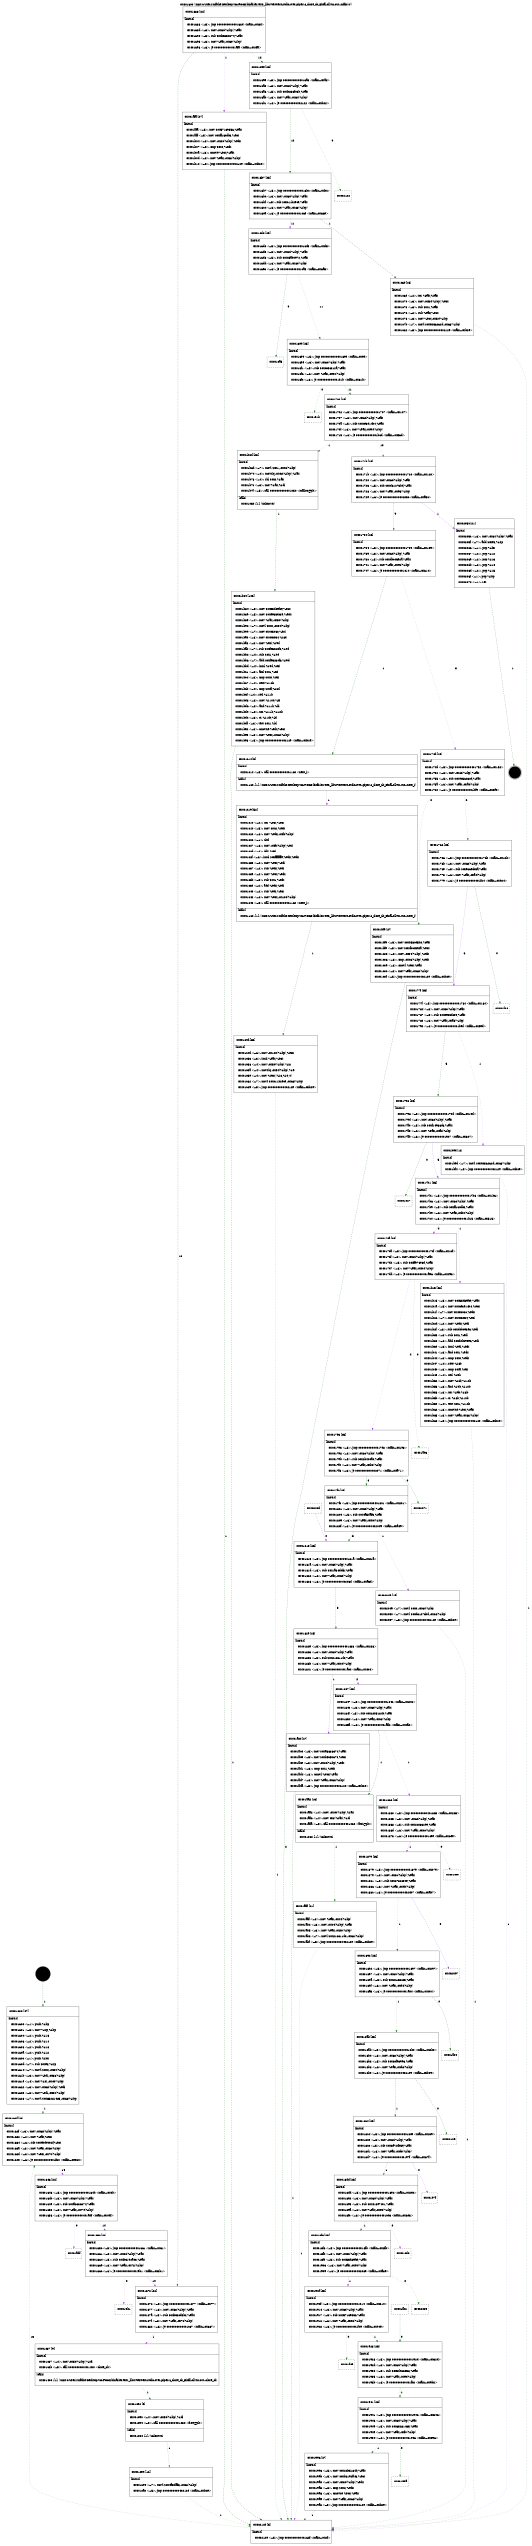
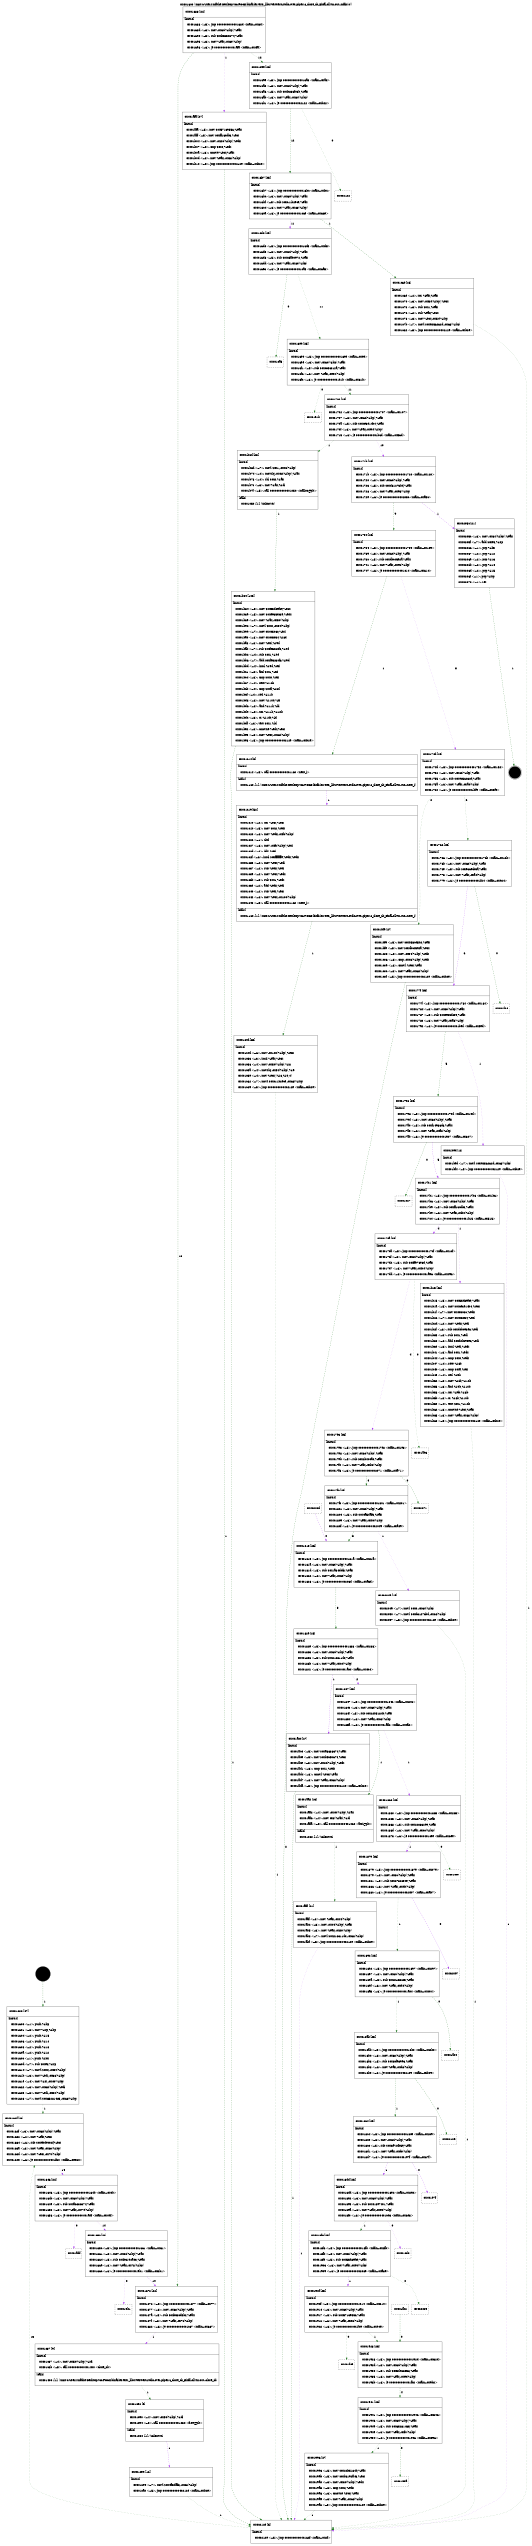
(401, 2393) -> (401, 2393)
